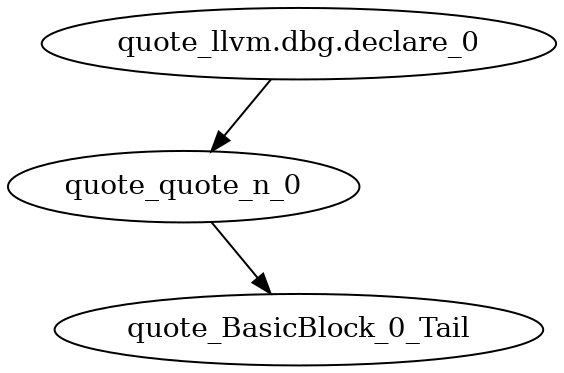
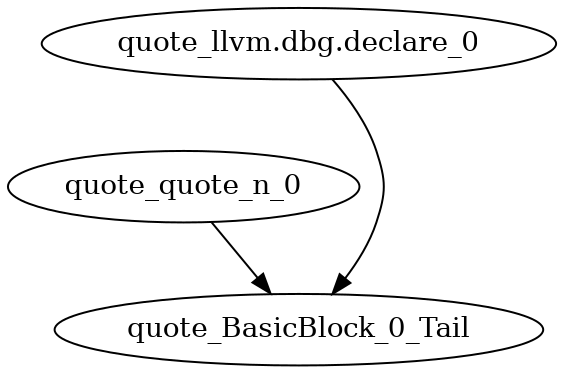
(248, 108) -> (383, 177)
